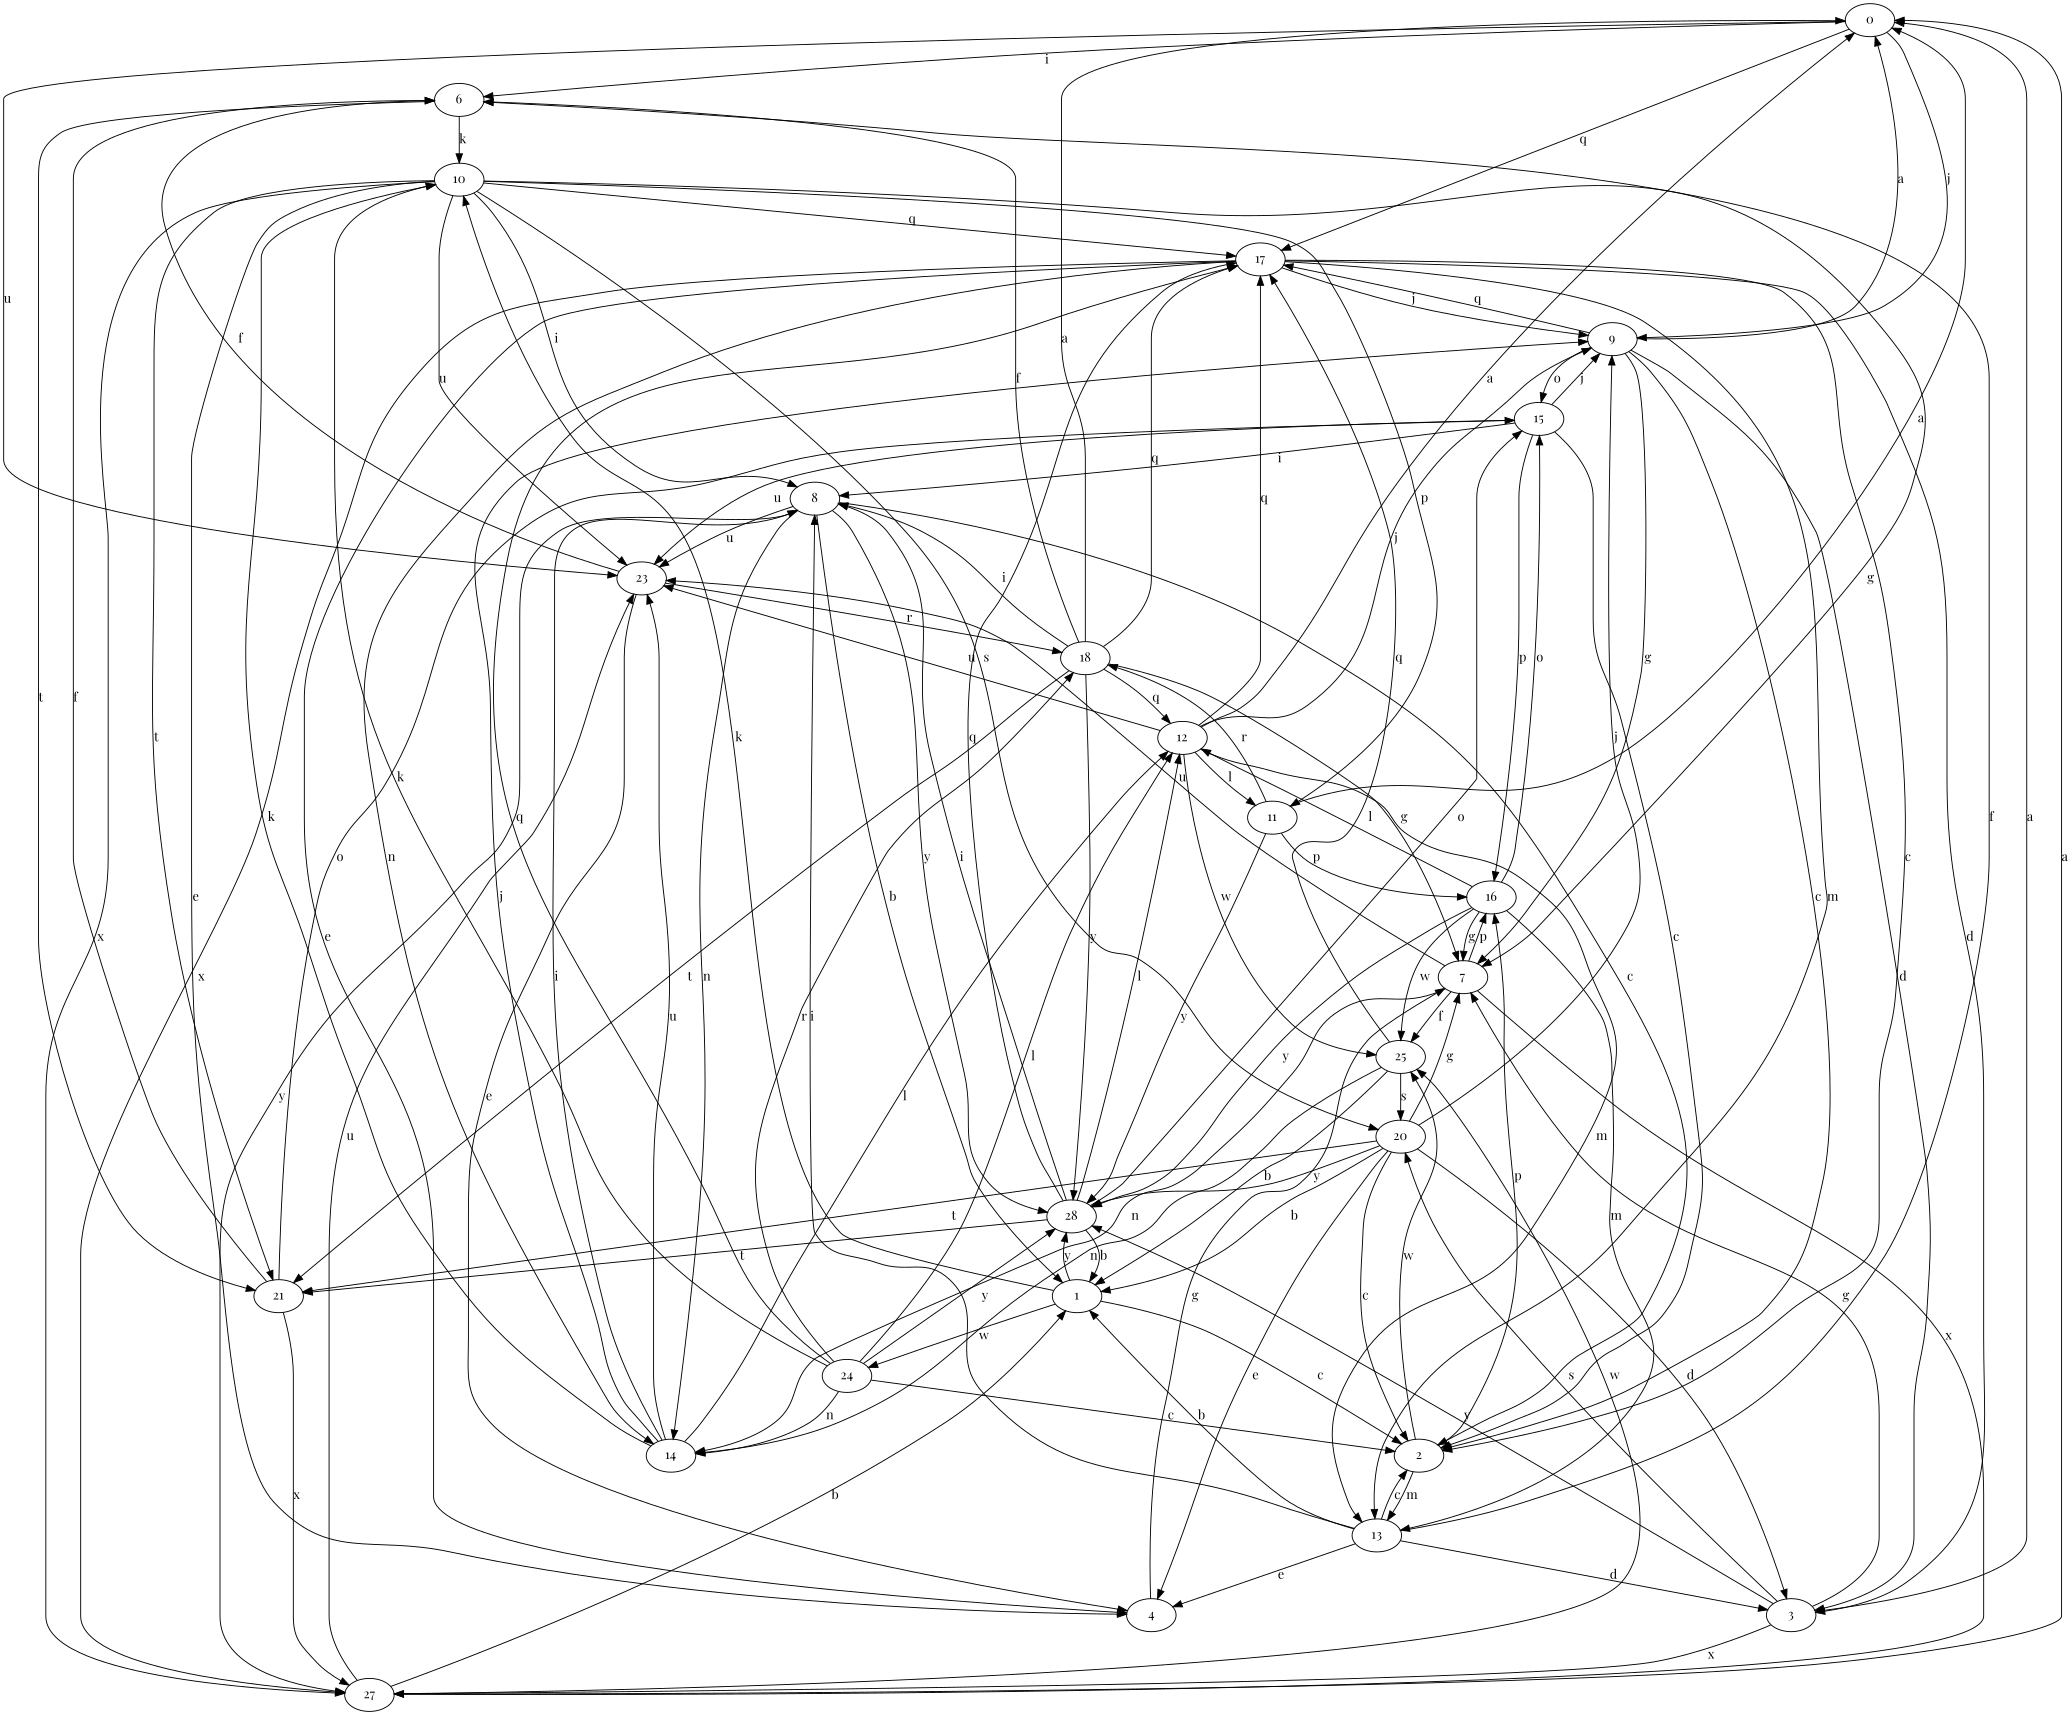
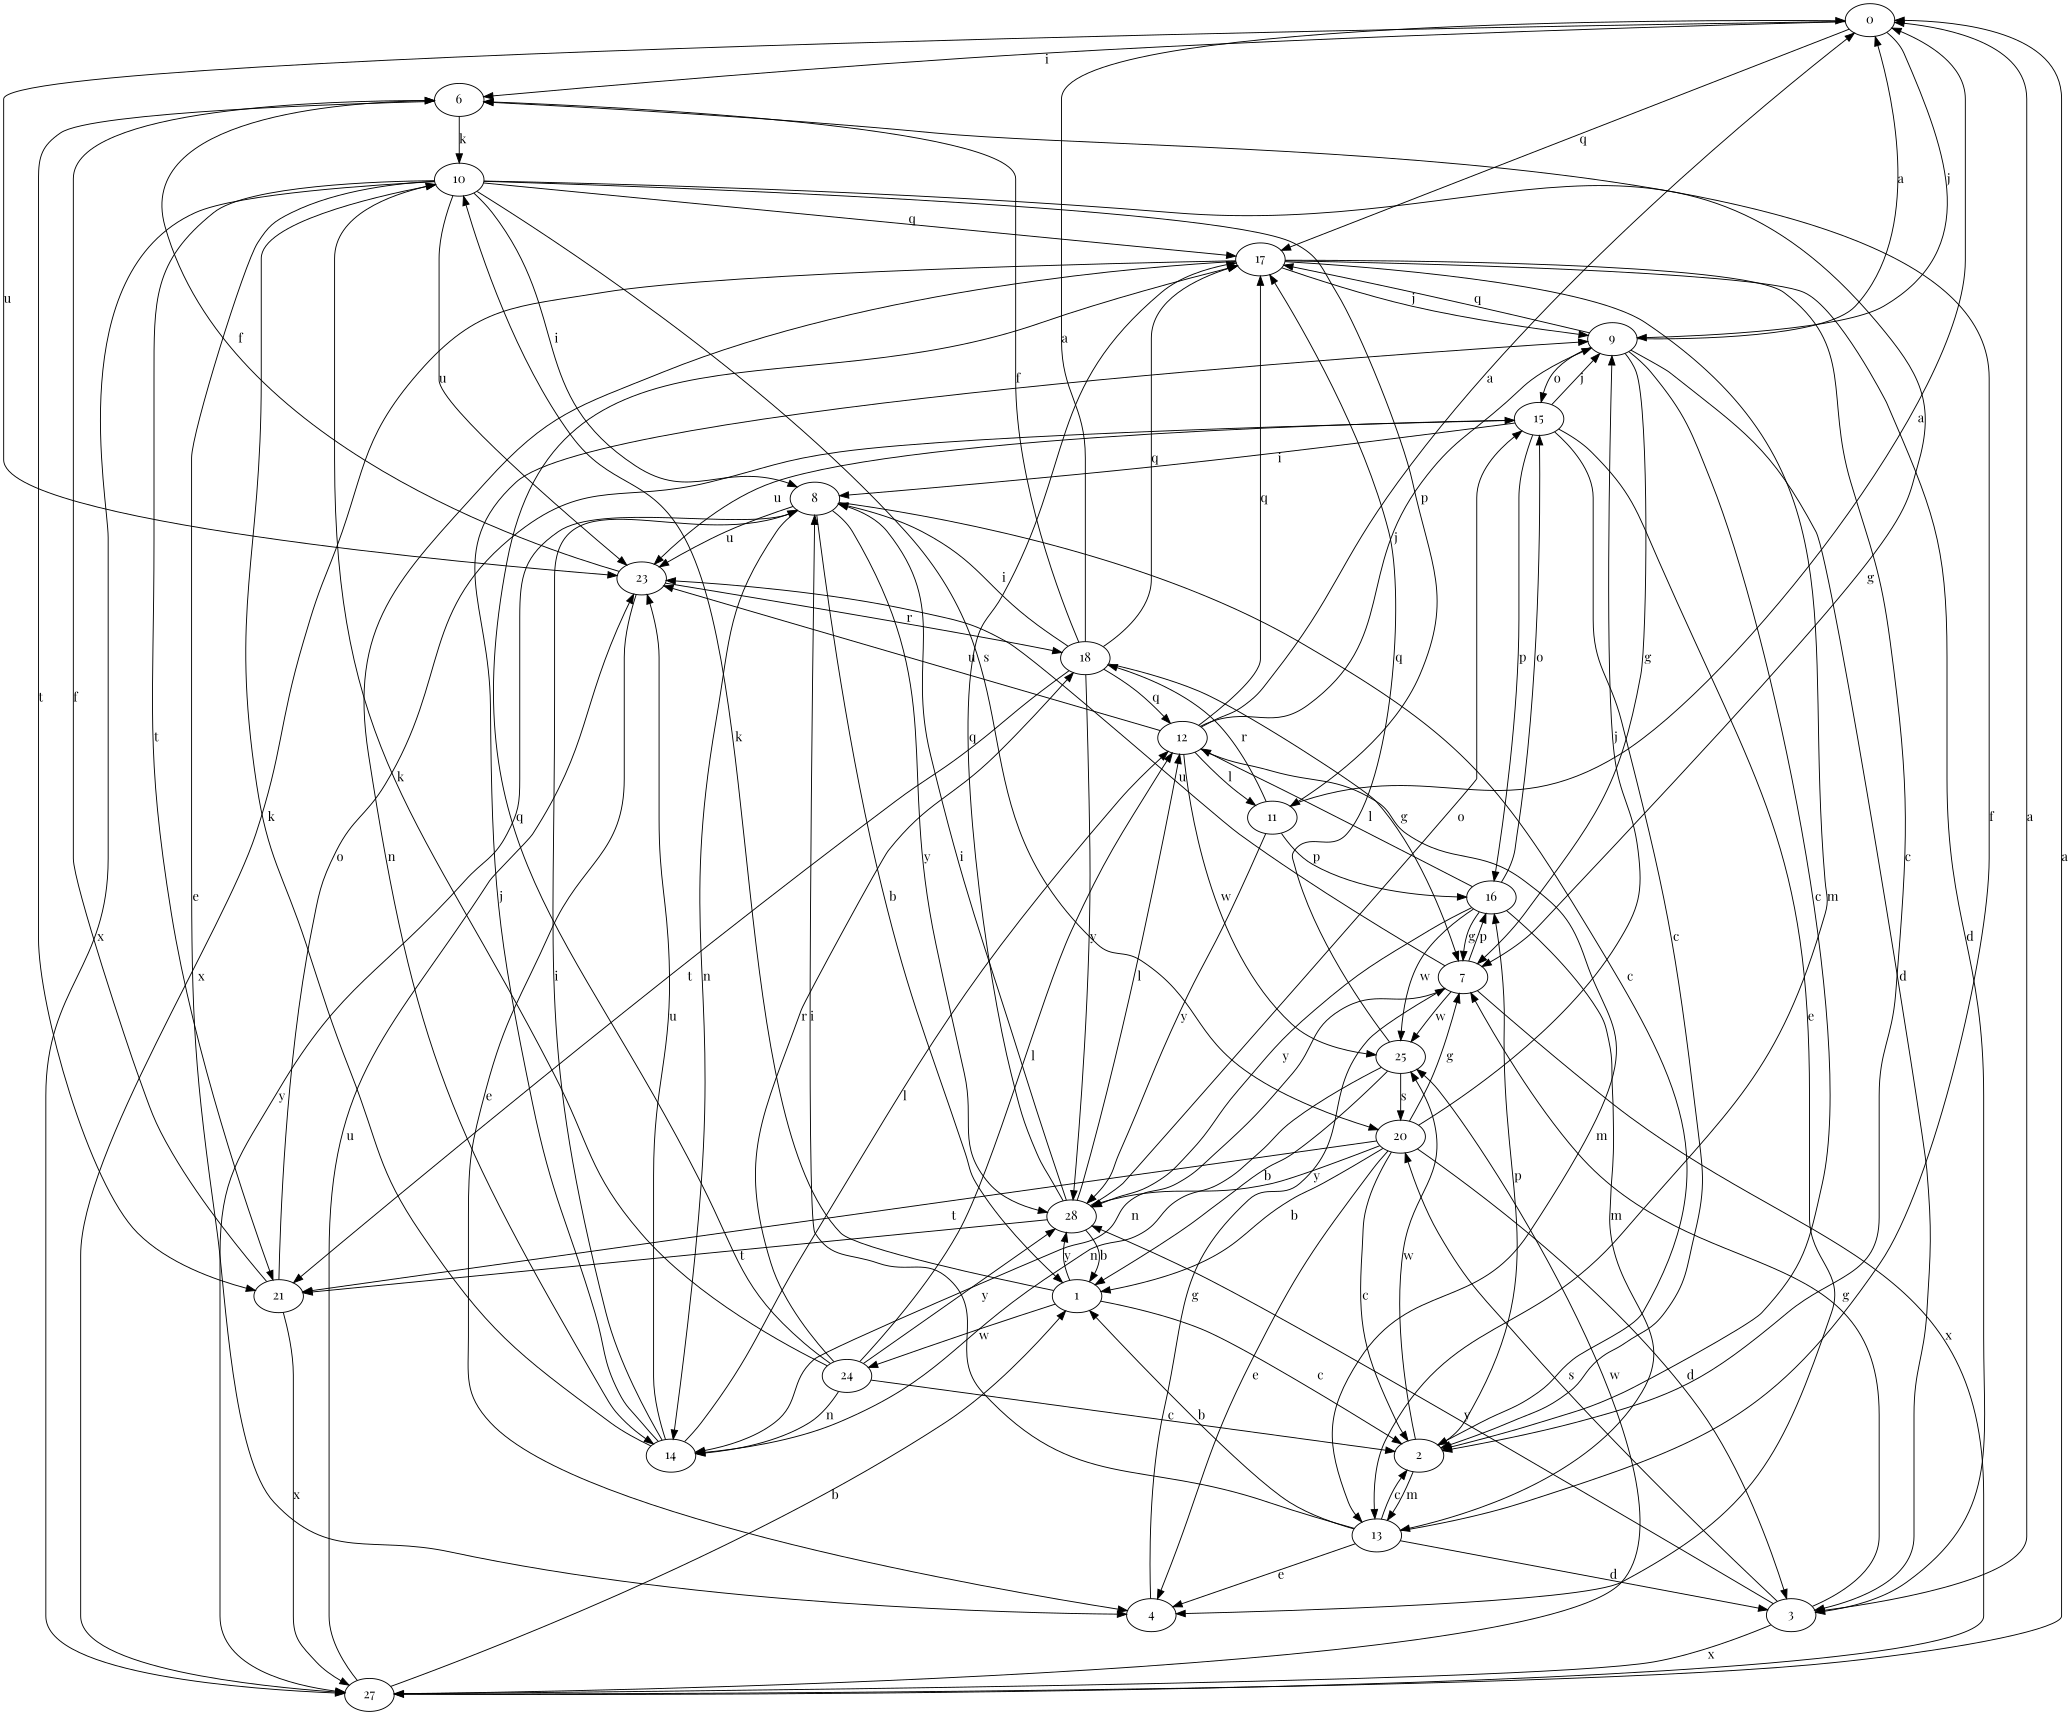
(310, 885) -> (1810, 1193)
(1441, 1017) -> (1441, 1017)
